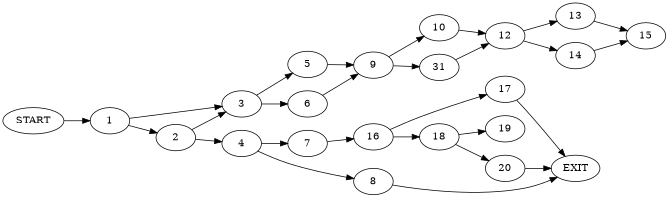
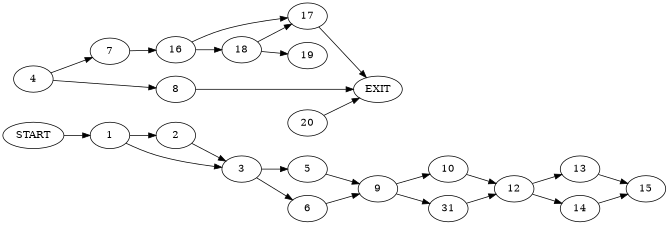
(205, 140) -> none
(469, 151) -> (271, 35)
